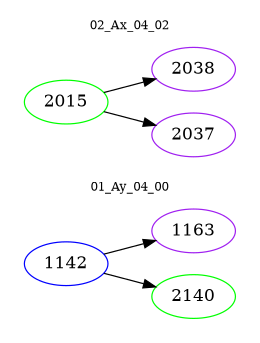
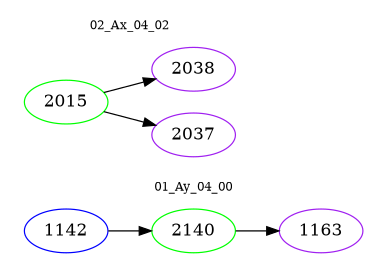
(124, 249) -> (251, 231)
